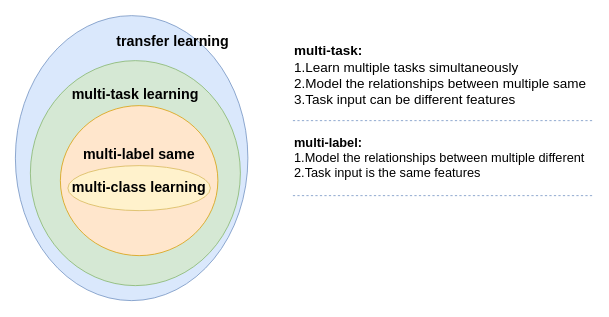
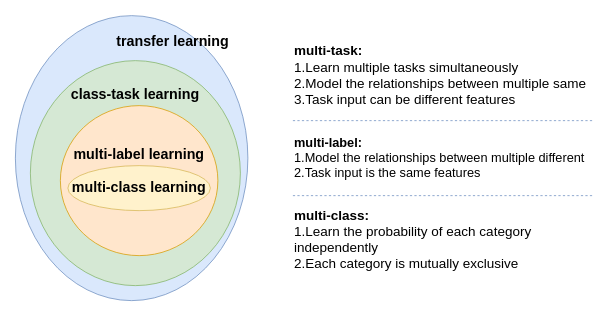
(135, 94) -> (135, 94)
(139, 154) -> (139, 154)
none -> (443, 248)
